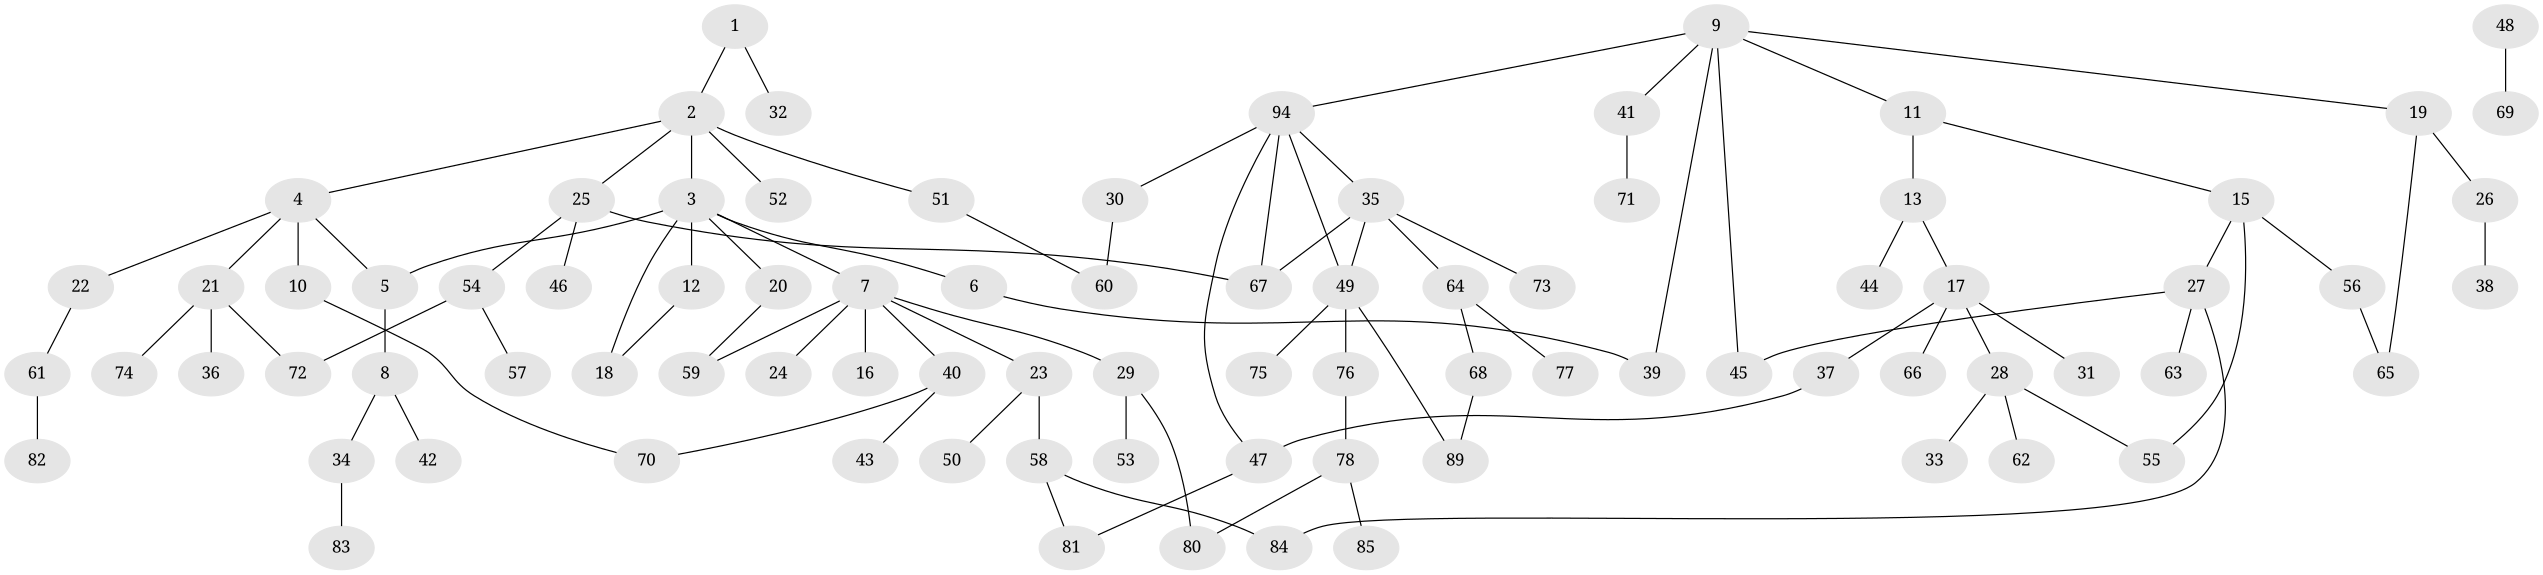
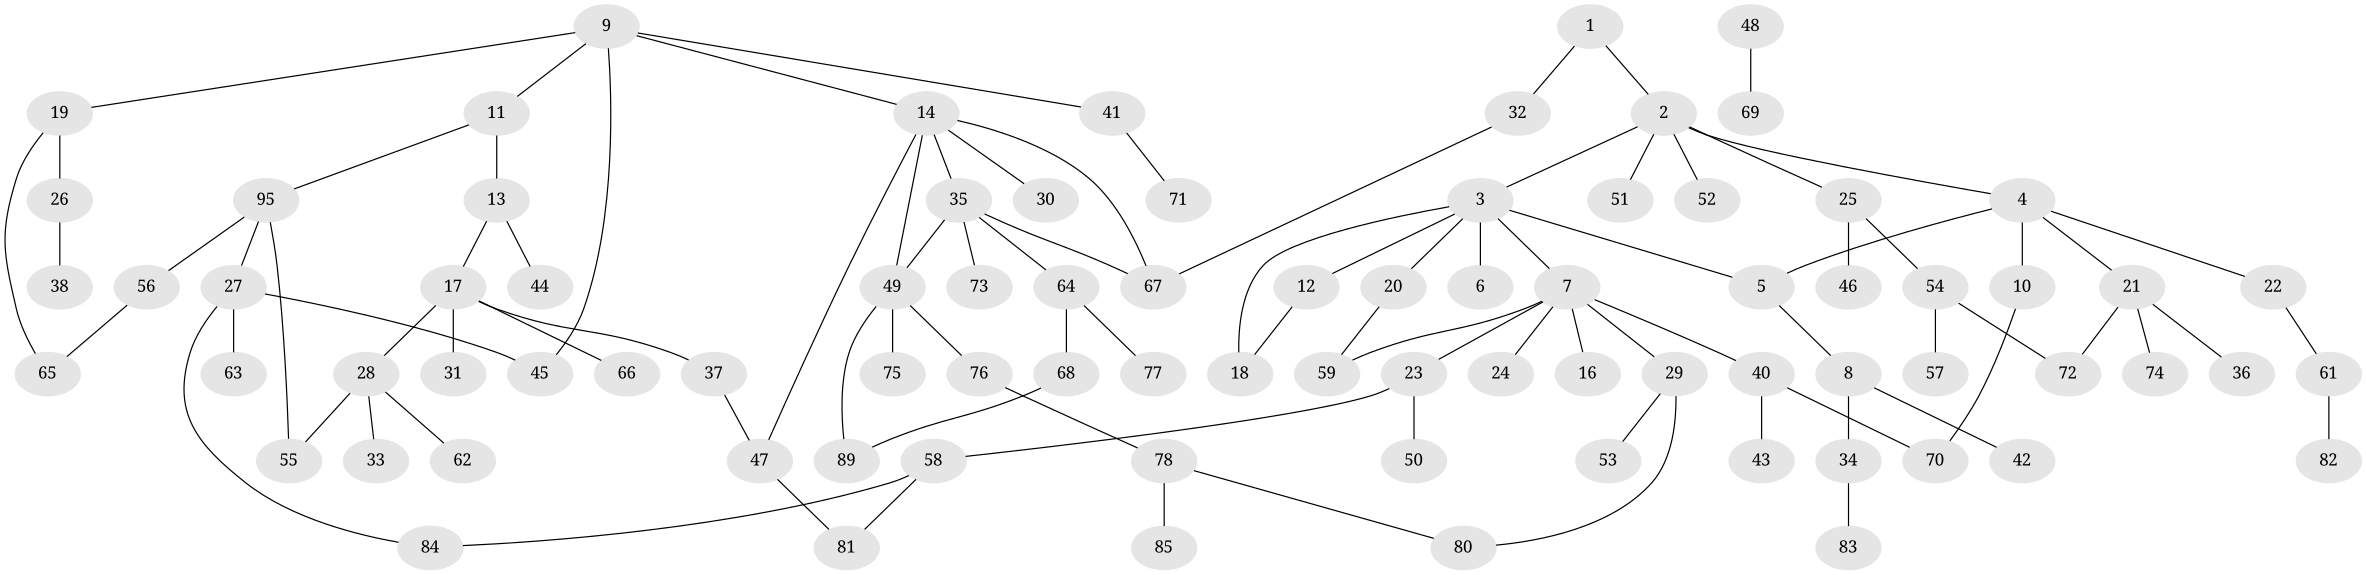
(1282, 113) -> (926, 113)
(2241, 200) -> (266, 200)
(918, 249) -> (1335, 200)
(1104, 287) -> none
(1652, 374) -> none
